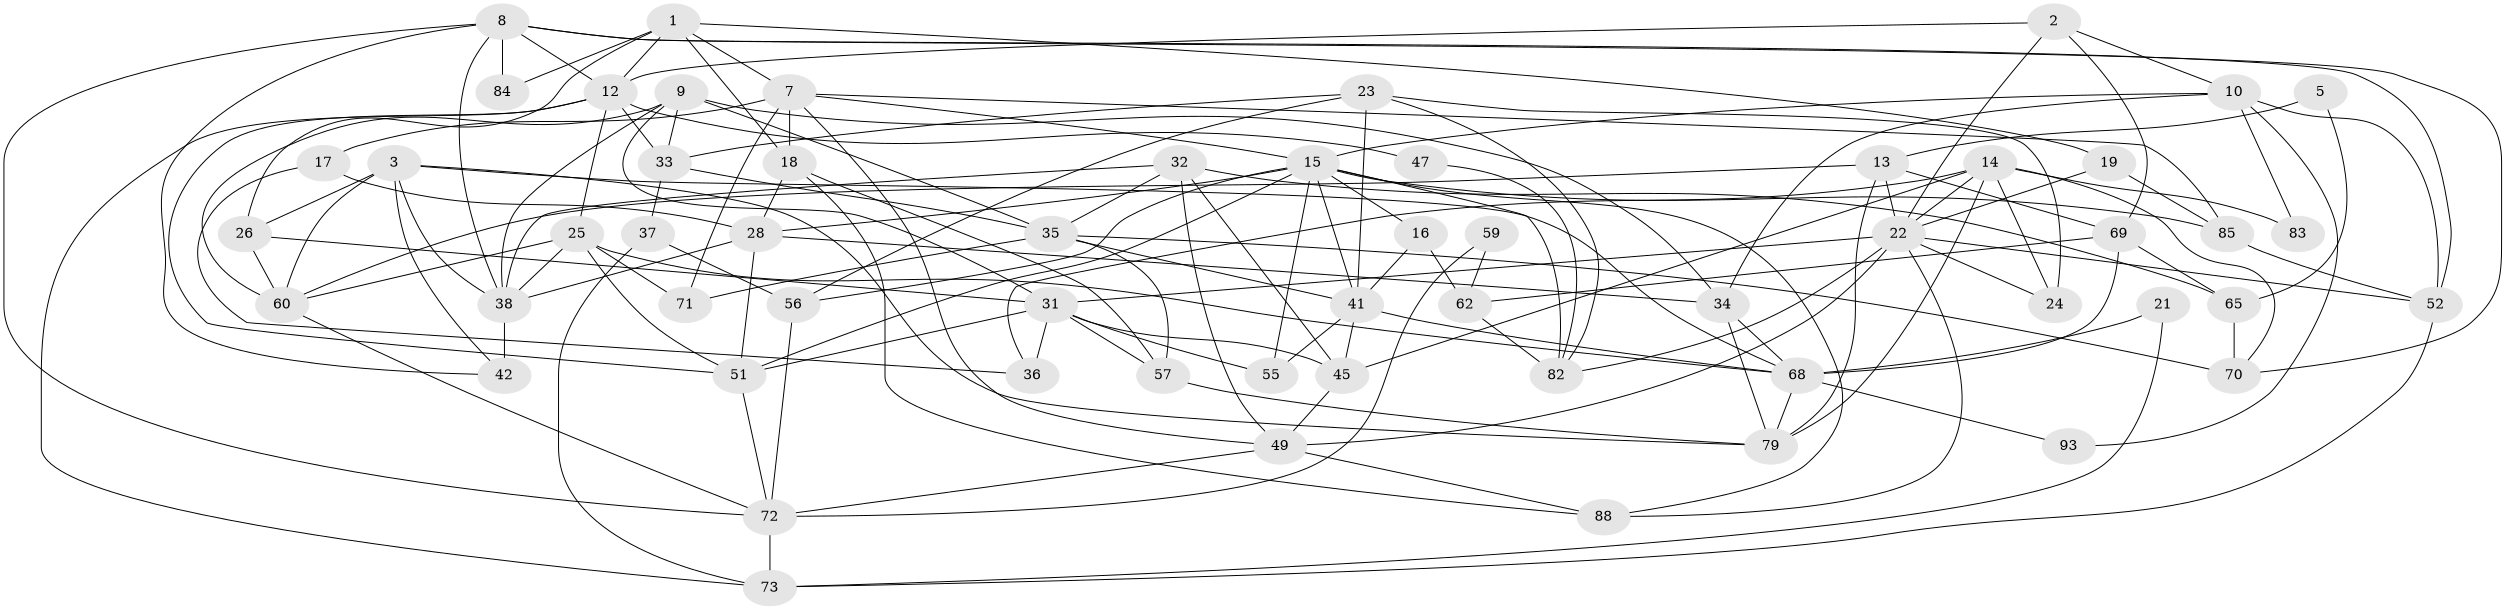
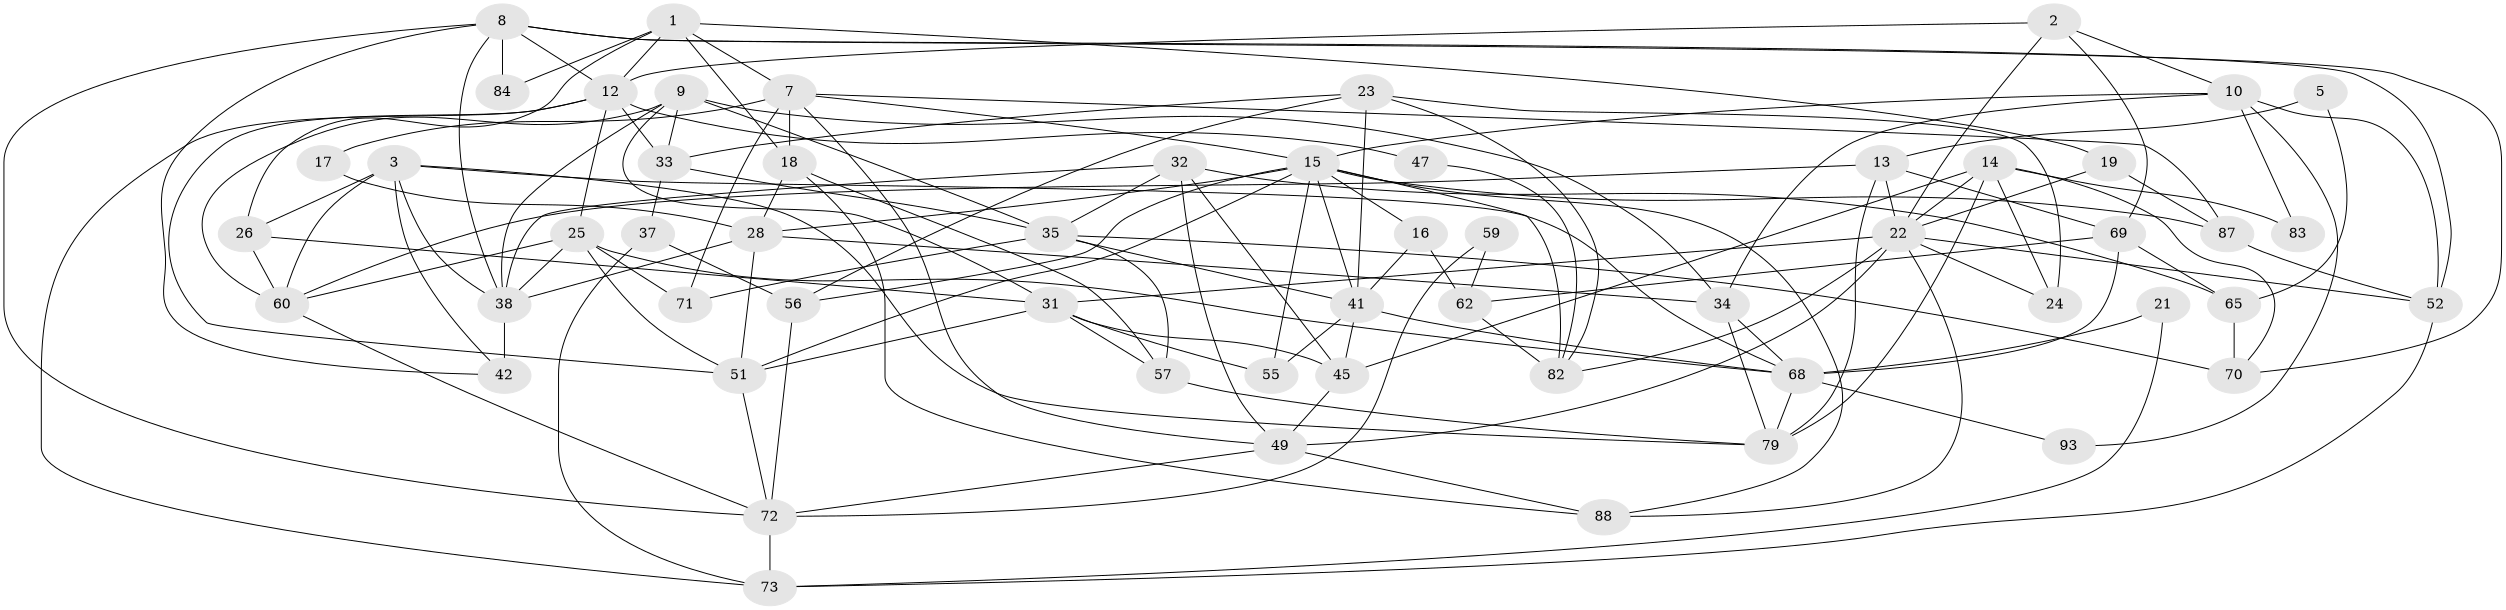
(2227, 234) -> (2227, 234)
(1032, 376) -> none
